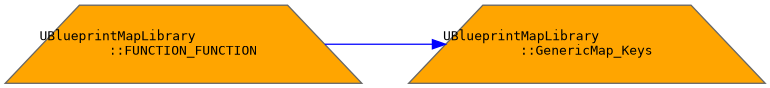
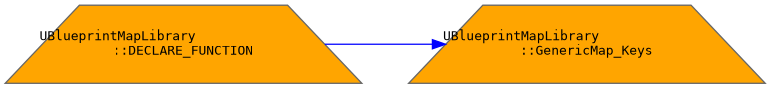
(183, 44) -> (183, 44)
